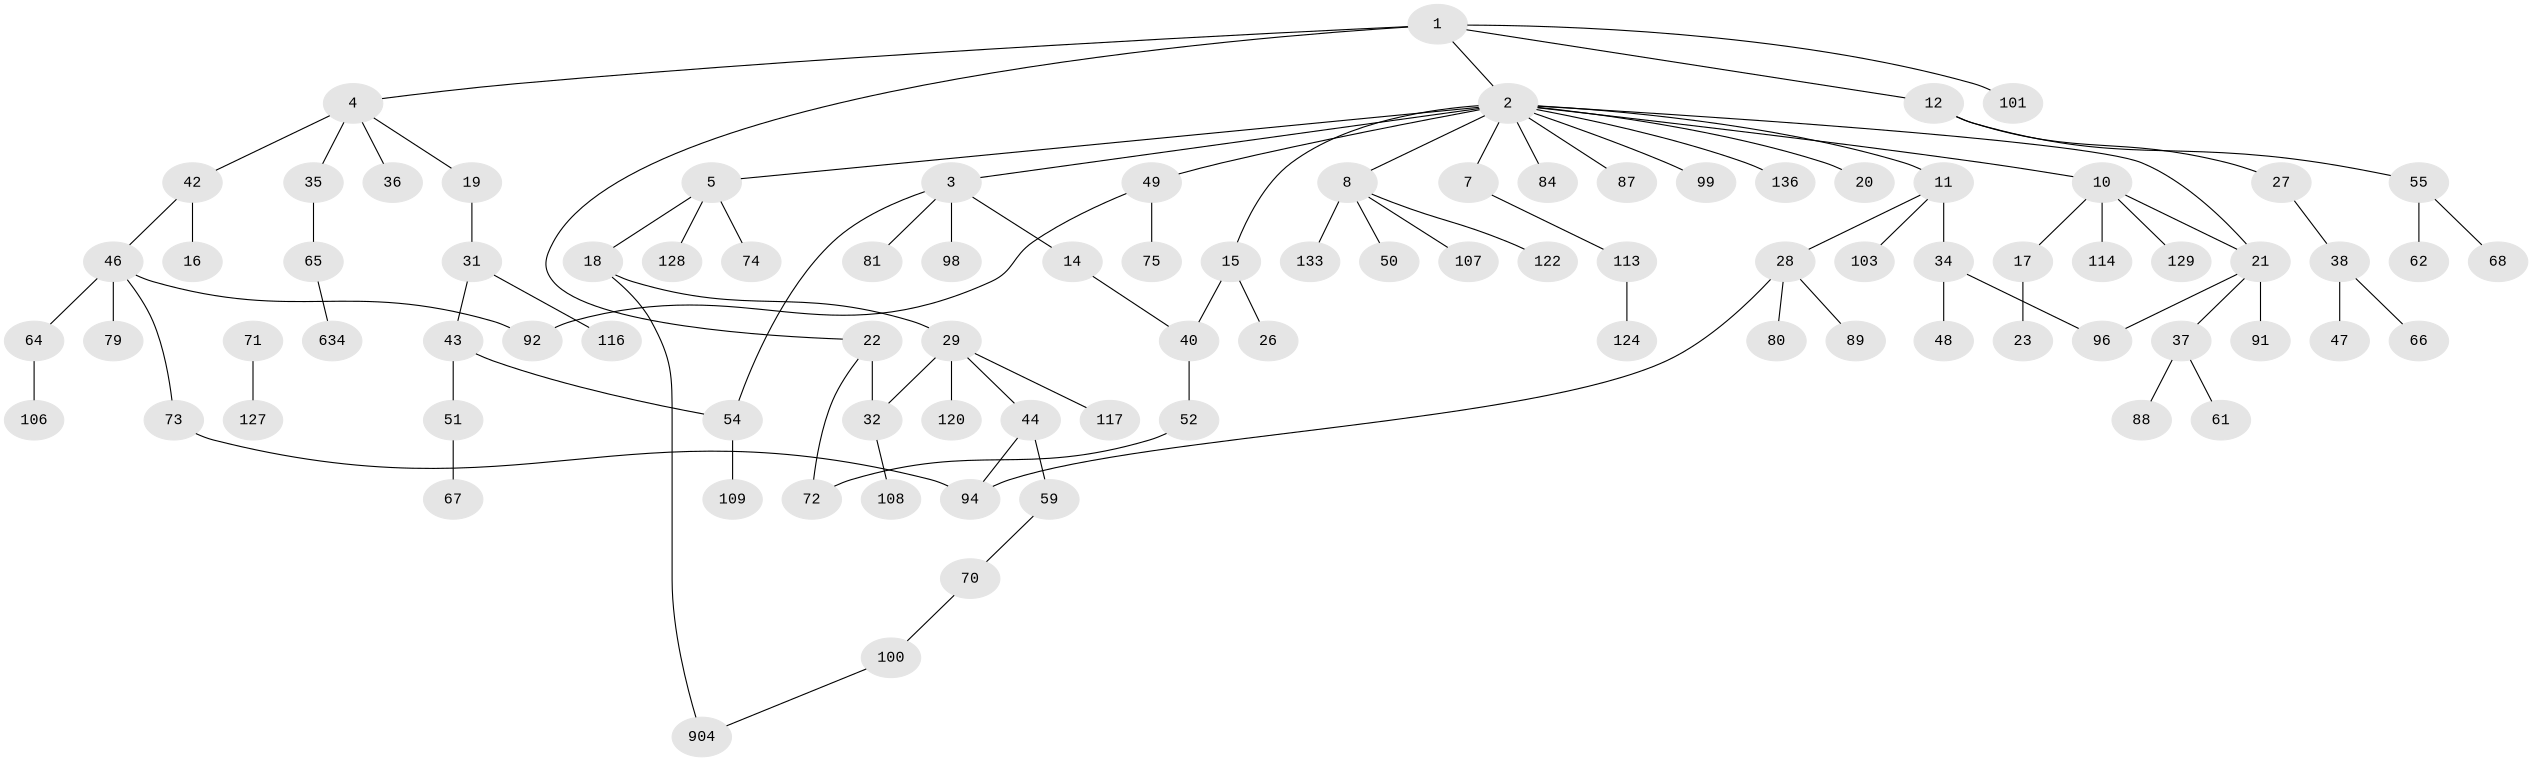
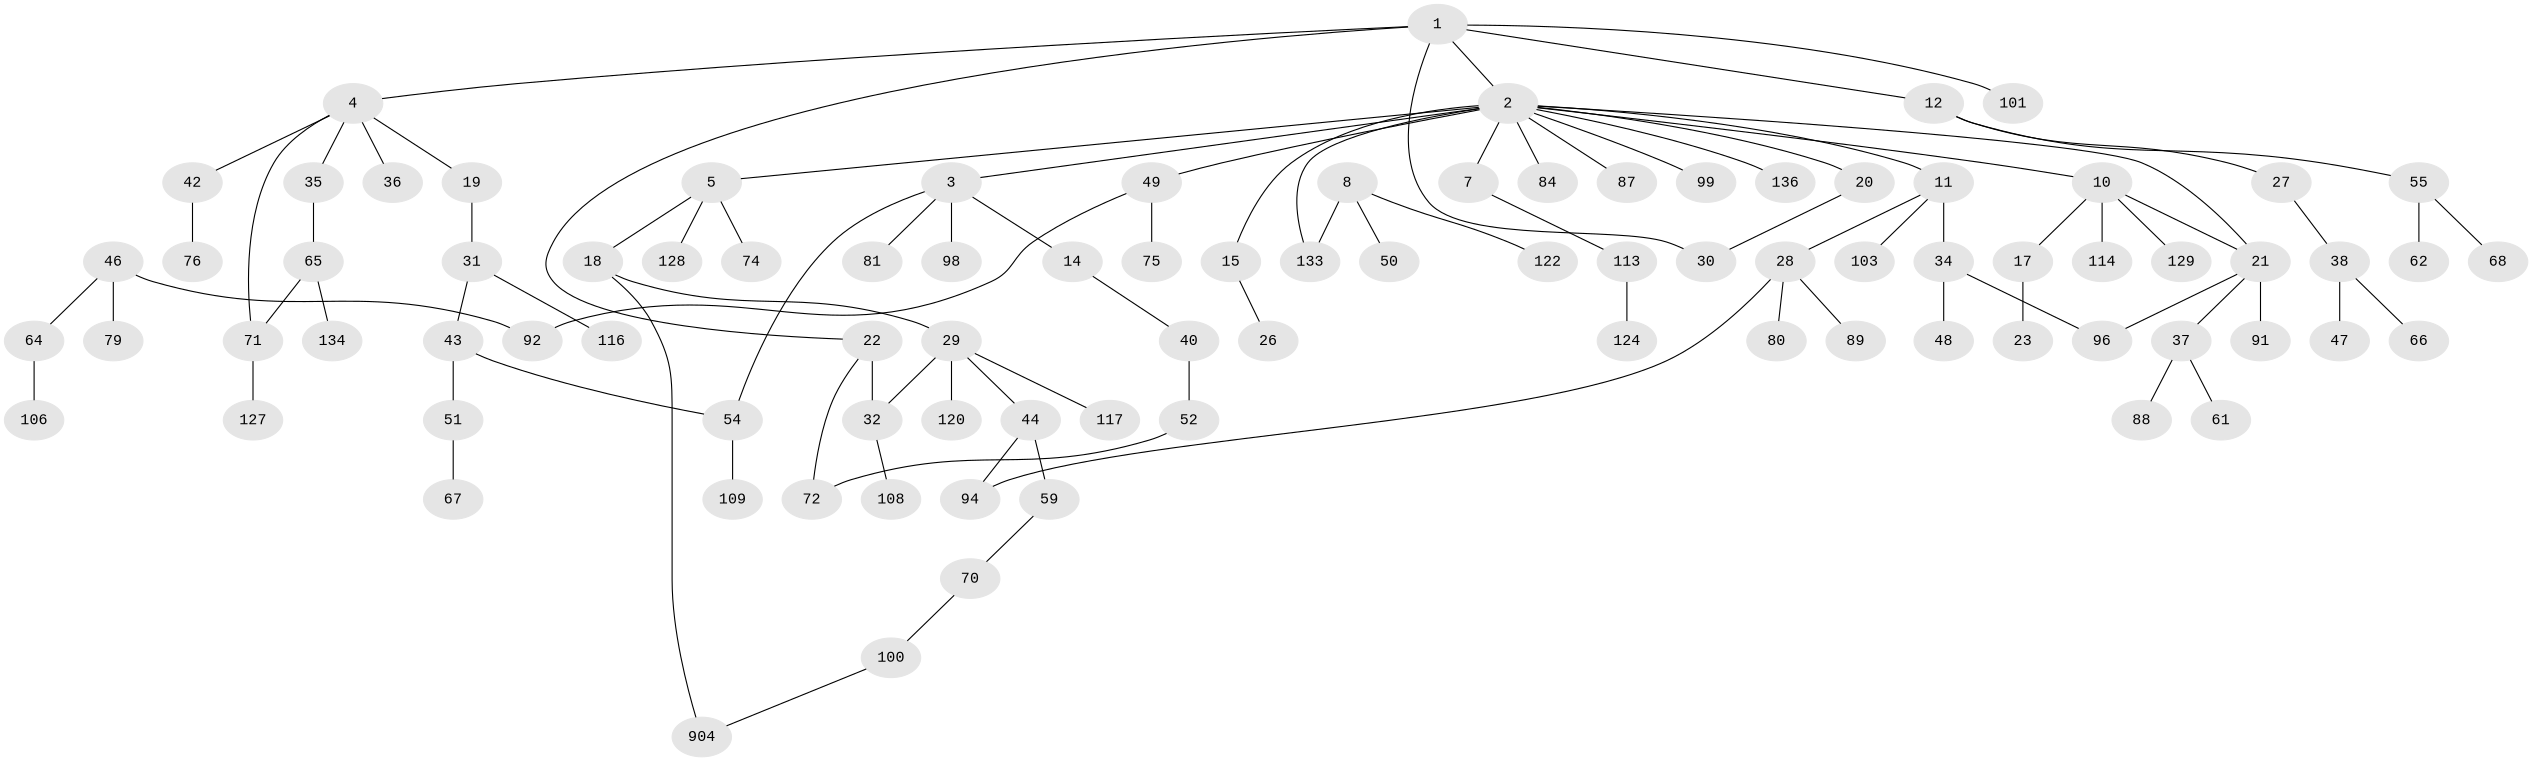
(1428, 143) -> (1315, 156)
none -> (257, 204)
(153, 222) -> none
(193, 262) -> (193, 262)
(1469, 262) -> none
none -> (1706, 262)
none -> (288, 295)
(1210, 301) -> none
(332, 341) -> (332, 341)
(174, 420) -> none
